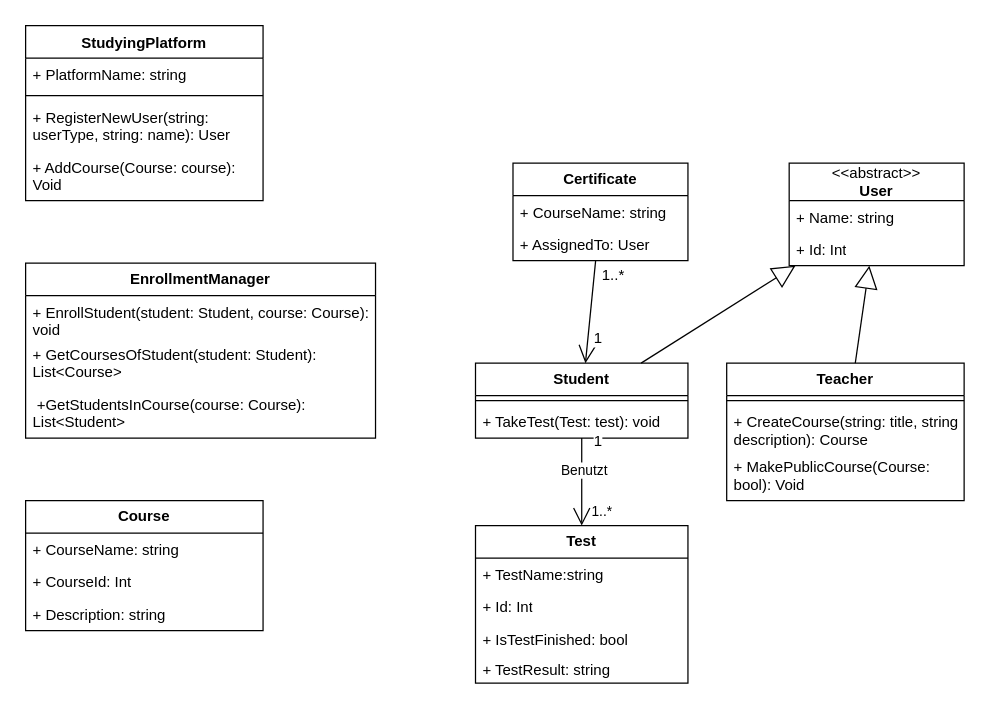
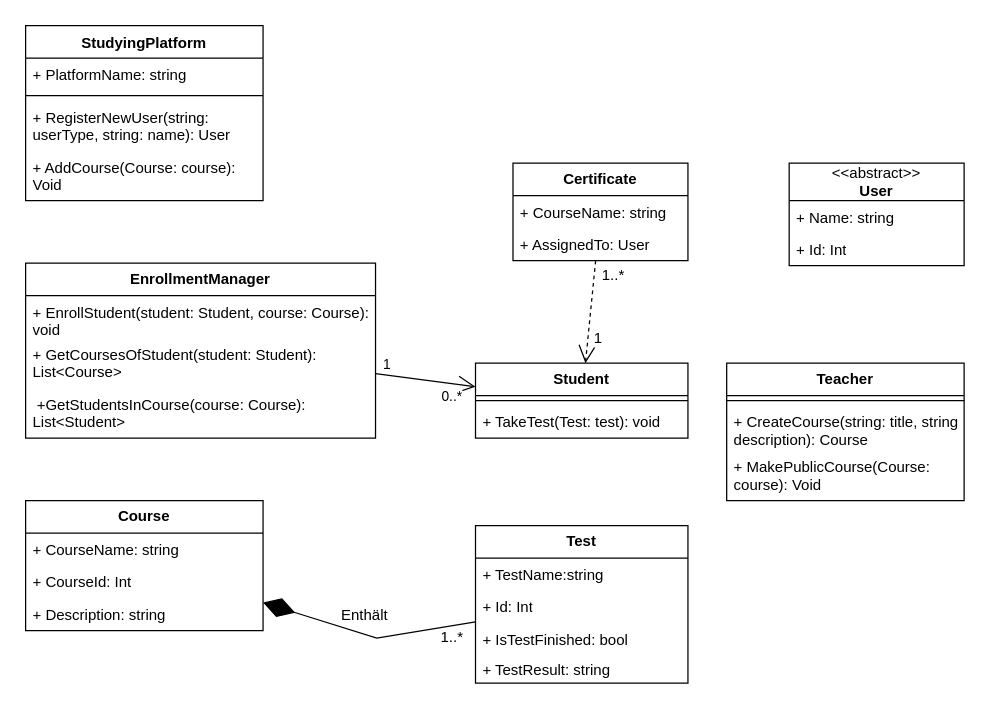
(591, 310) -> (591, 310)
(710, 320) -> none
(861, 325) -> none
none -> (423, 380)
(847, 477) -> (847, 477)
(582, 480) -> none
none -> (384, 637)
